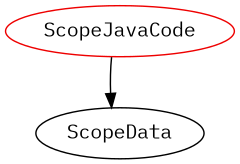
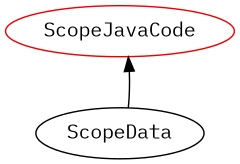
(110, 75) -> (129, 90)
